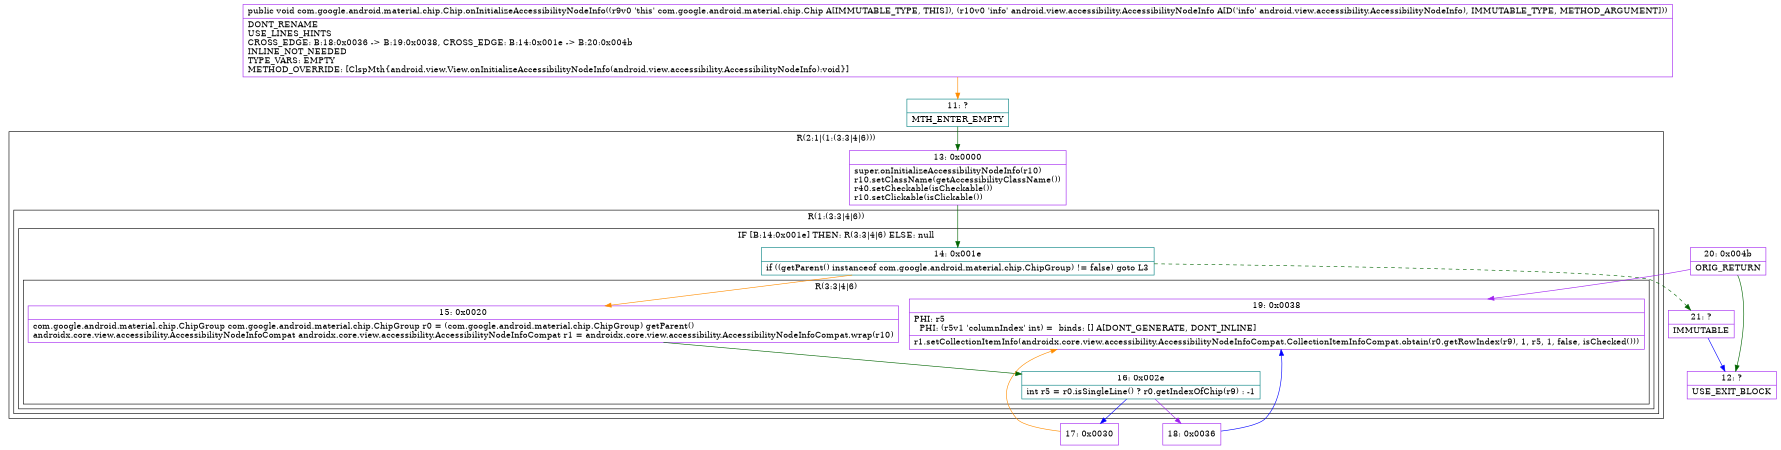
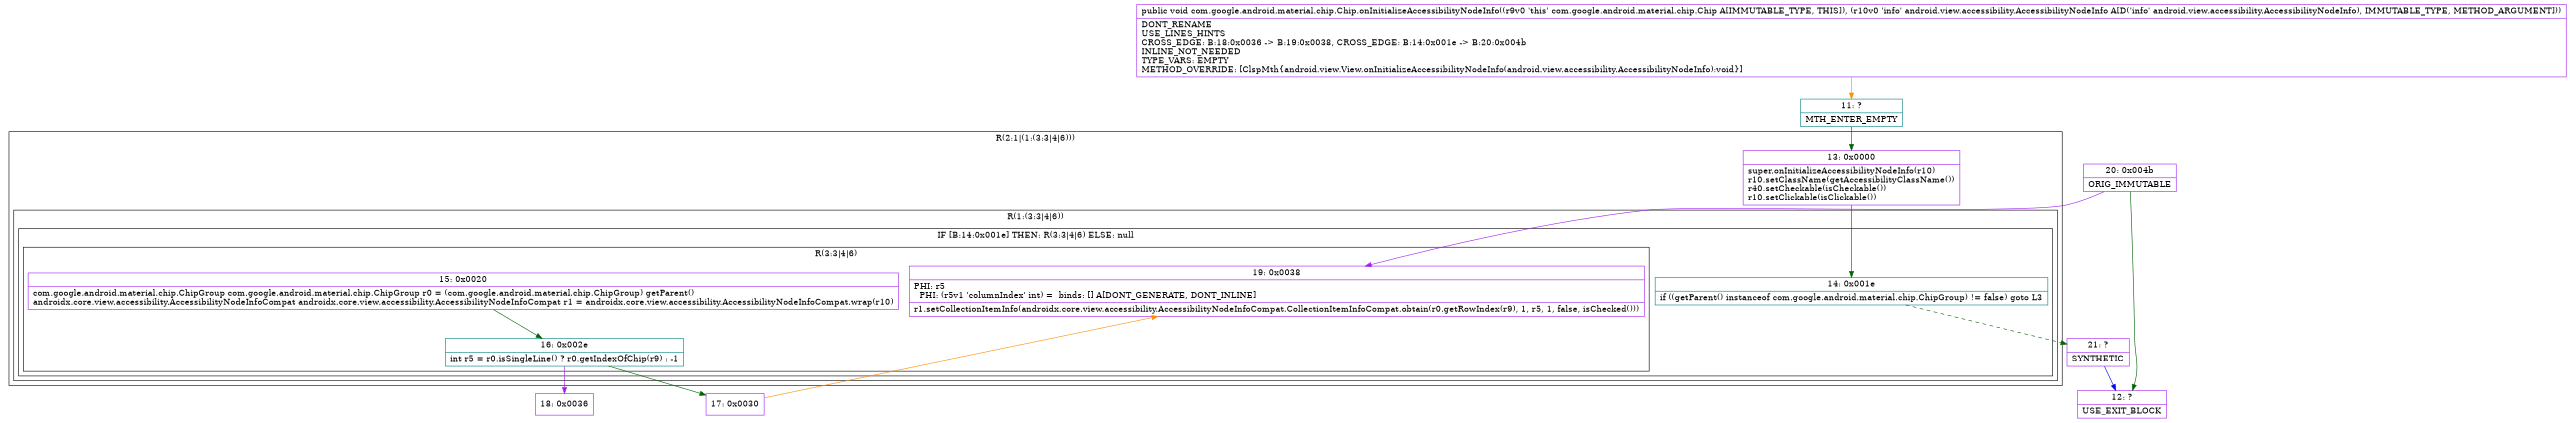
(1728, 268) -> (2130, 184)
(732, 290) -> none
(1701, 331) -> (2098, 359)
(1276, 400) -> none
(1116, 409) -> (654, 380)
